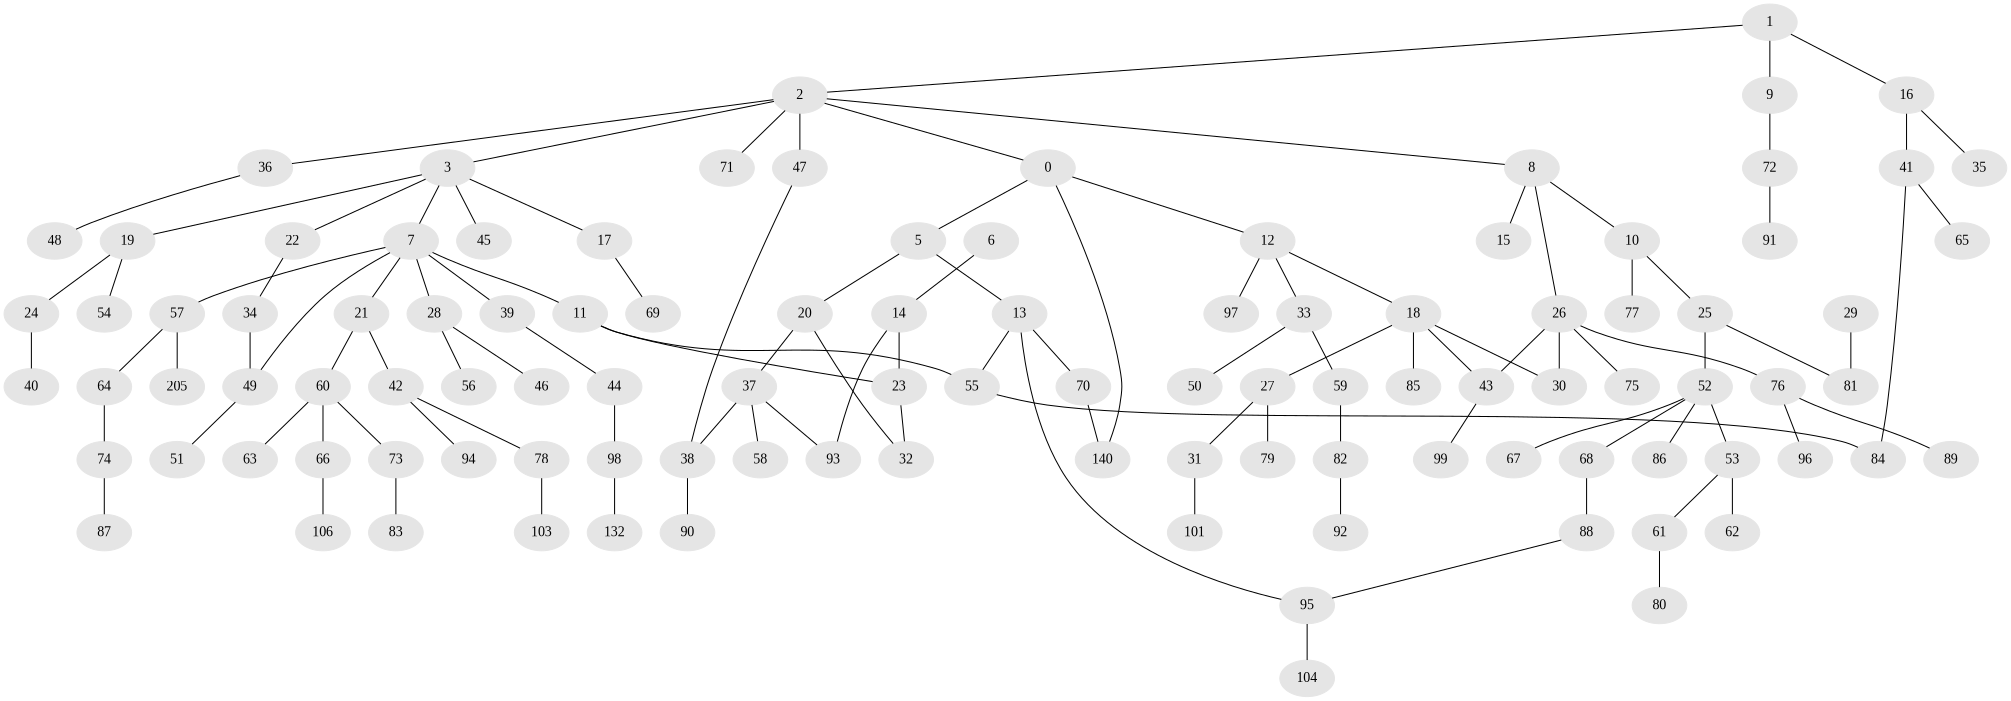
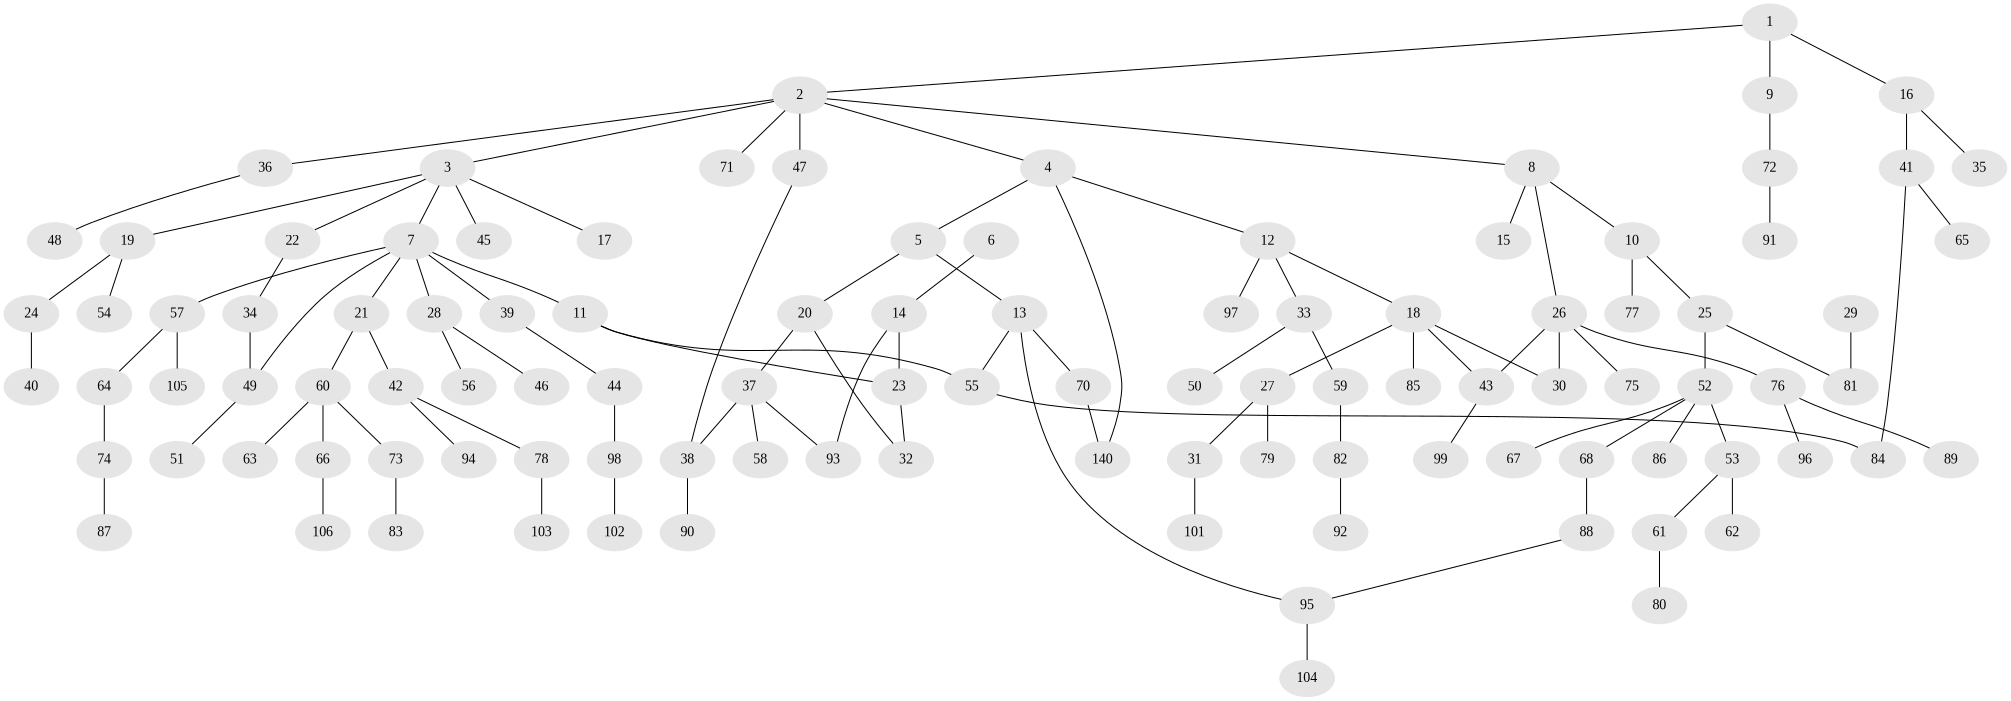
(1048, 168) -> (1048, 168)
(653, 314) -> none
(177, 387) -> (177, 387)
(615, 533) -> (615, 533)
